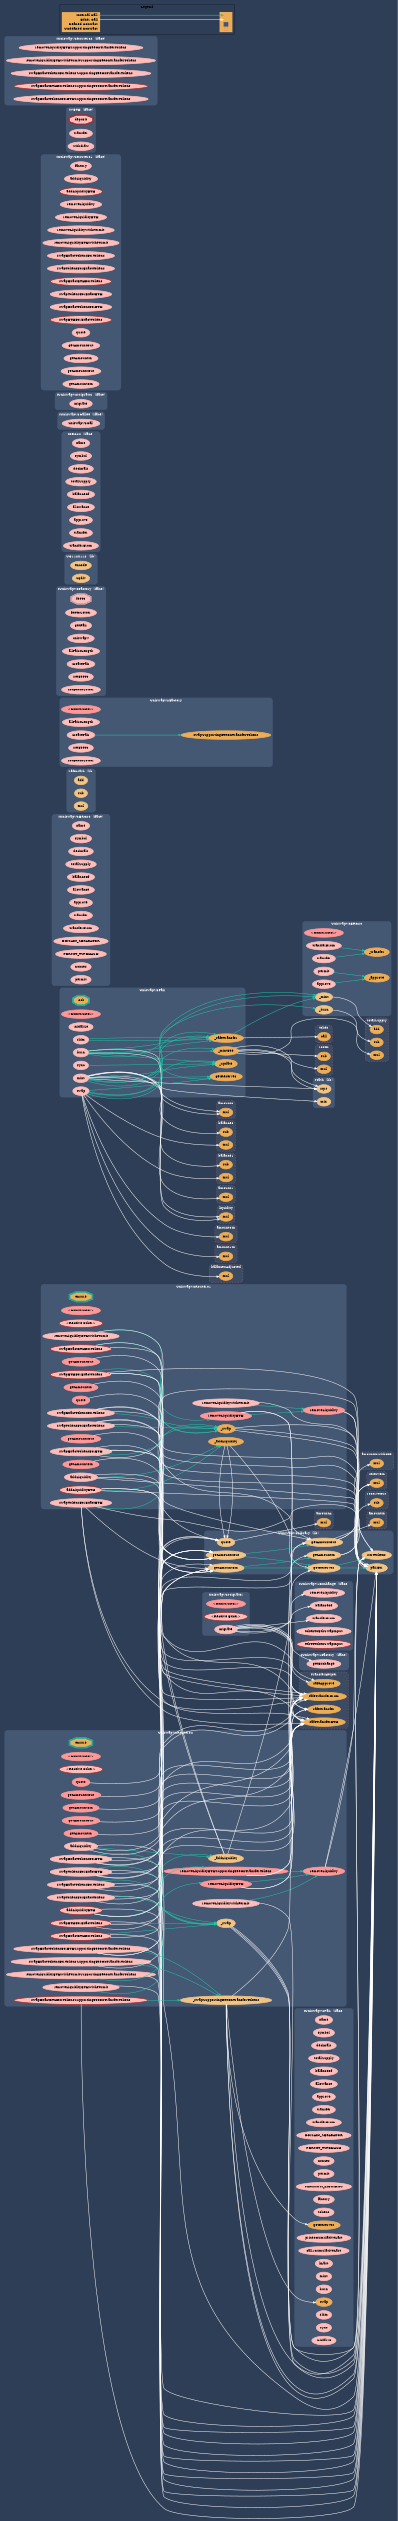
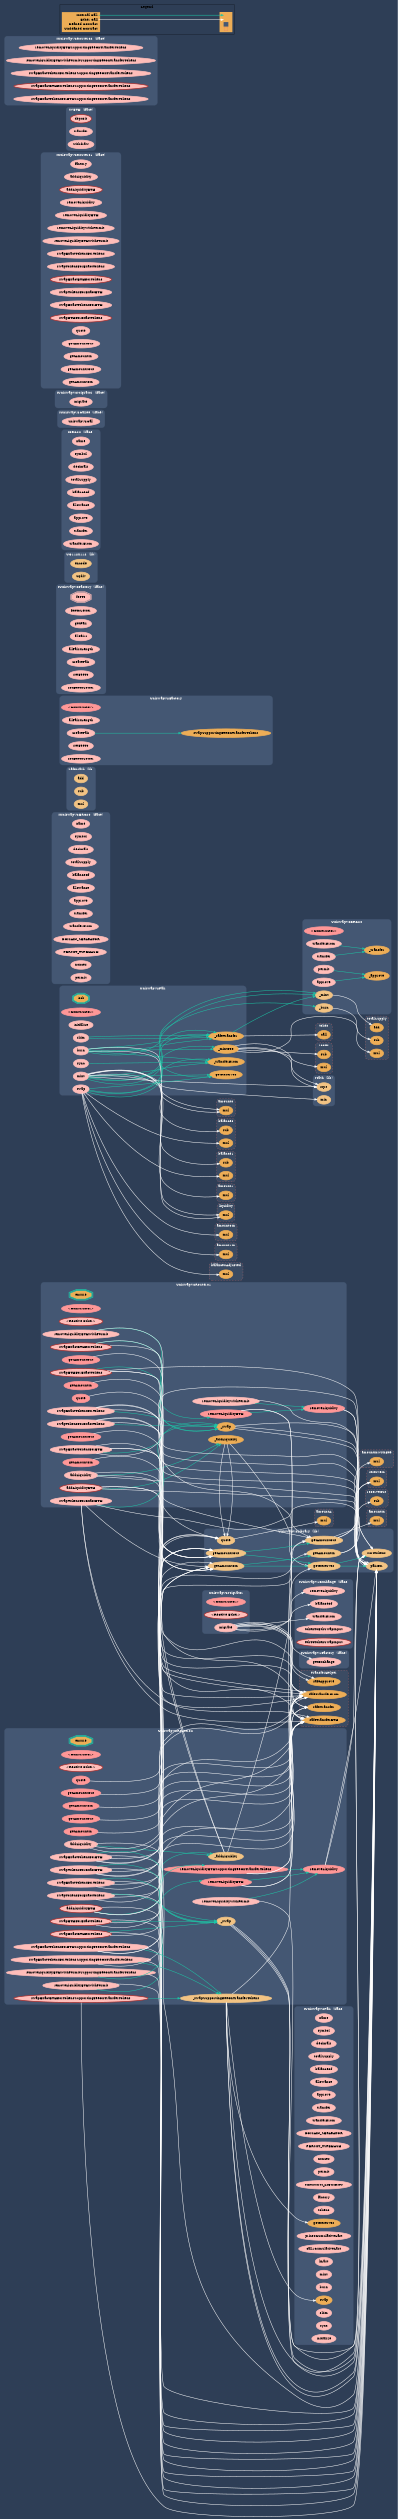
(81, 120) -> (81, 119)
(81, 639) -> (81, 637)
(226, 1064) -> (226, 1062)
